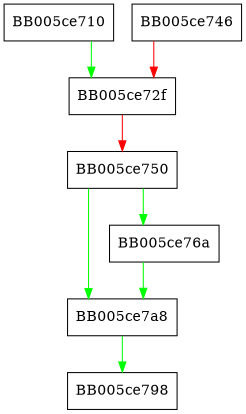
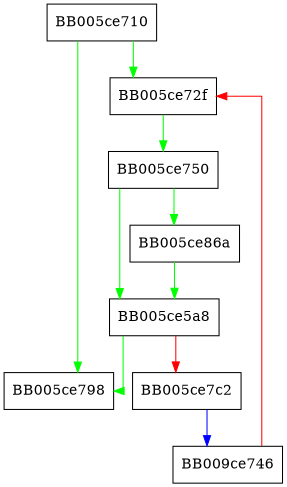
(187, 23) -> (228, 465)
(122, 128) -> (163, 128)
none -> (78, 202)
(164, 244) -> (185, 244)
(122, 317) -> (164, 317)
none -> (187, 391)
